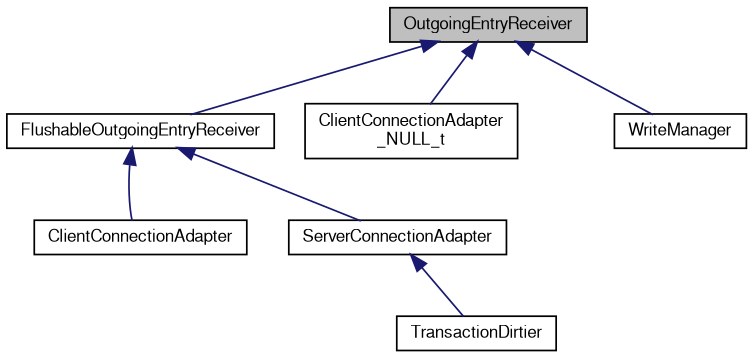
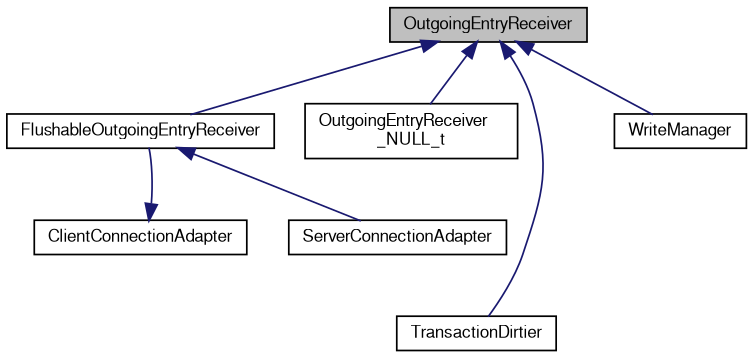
(411, 131) -> (411, 131)
(129, 193) -> (152, 175)
(443, 292) -> (541, 189)
